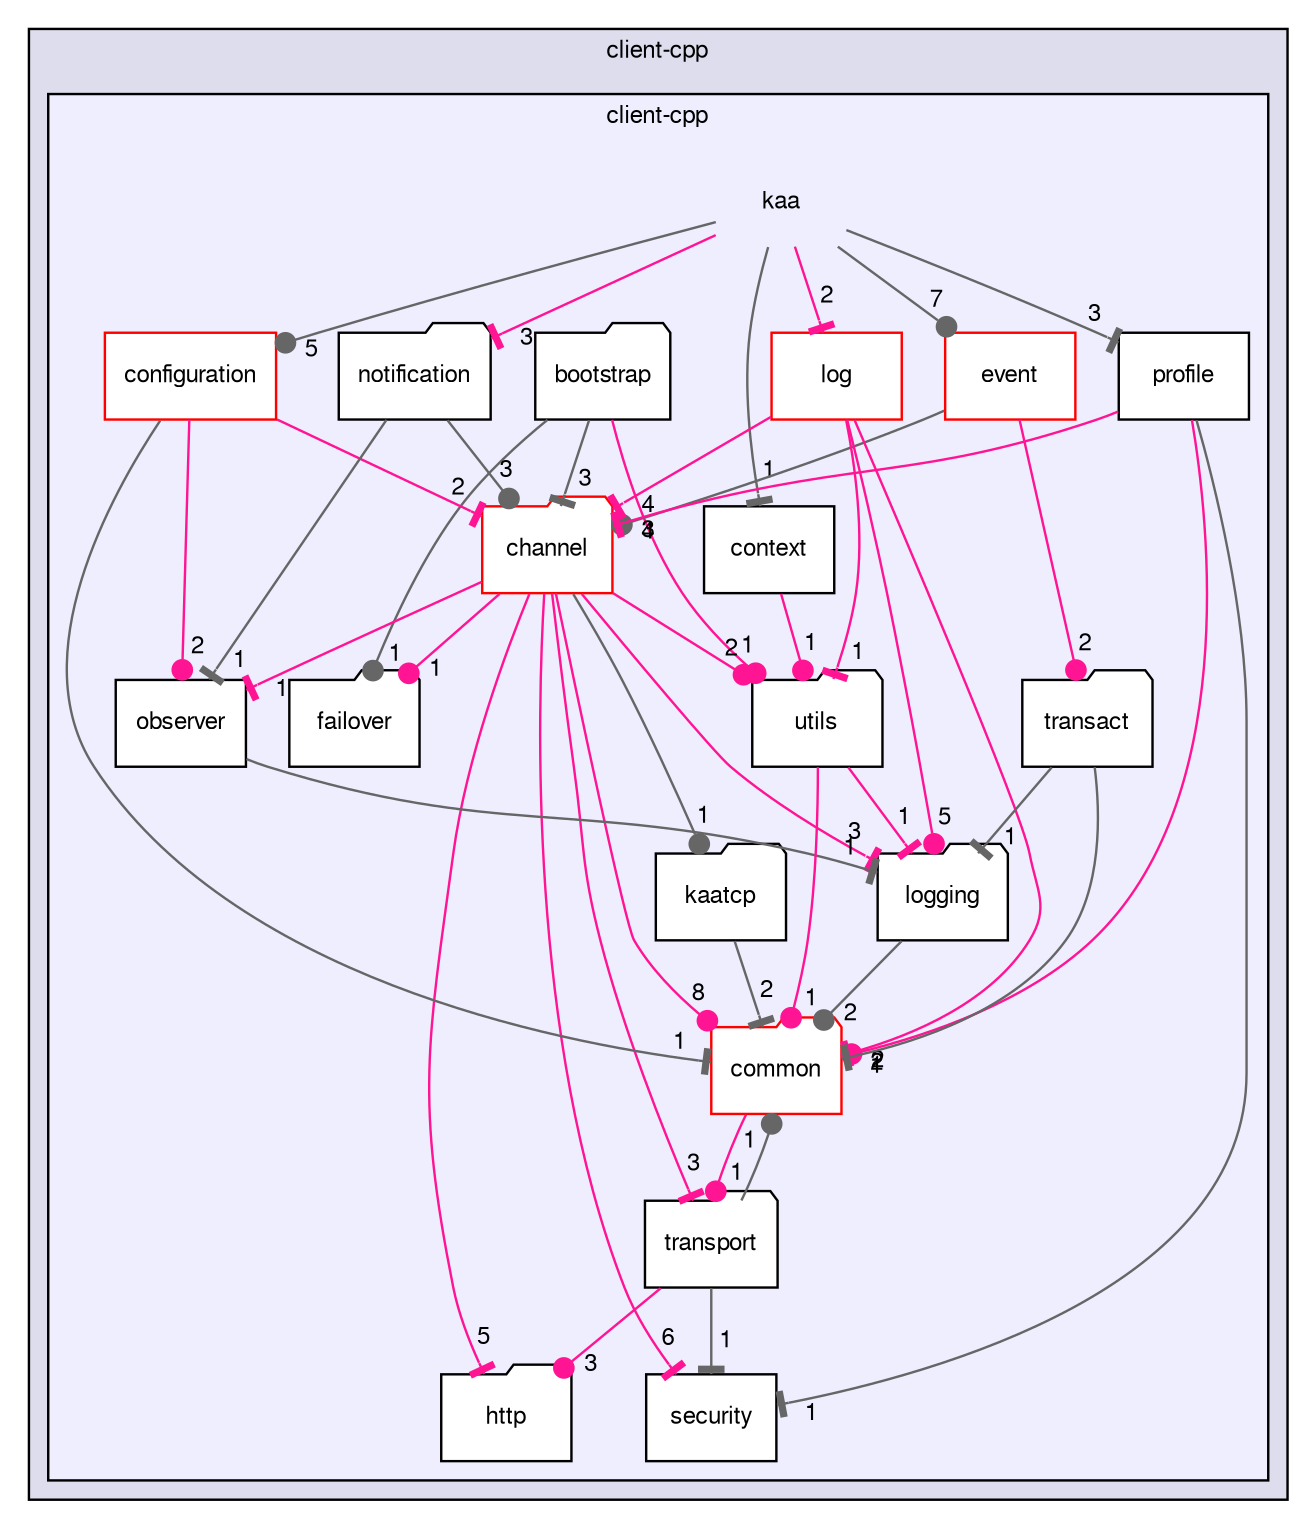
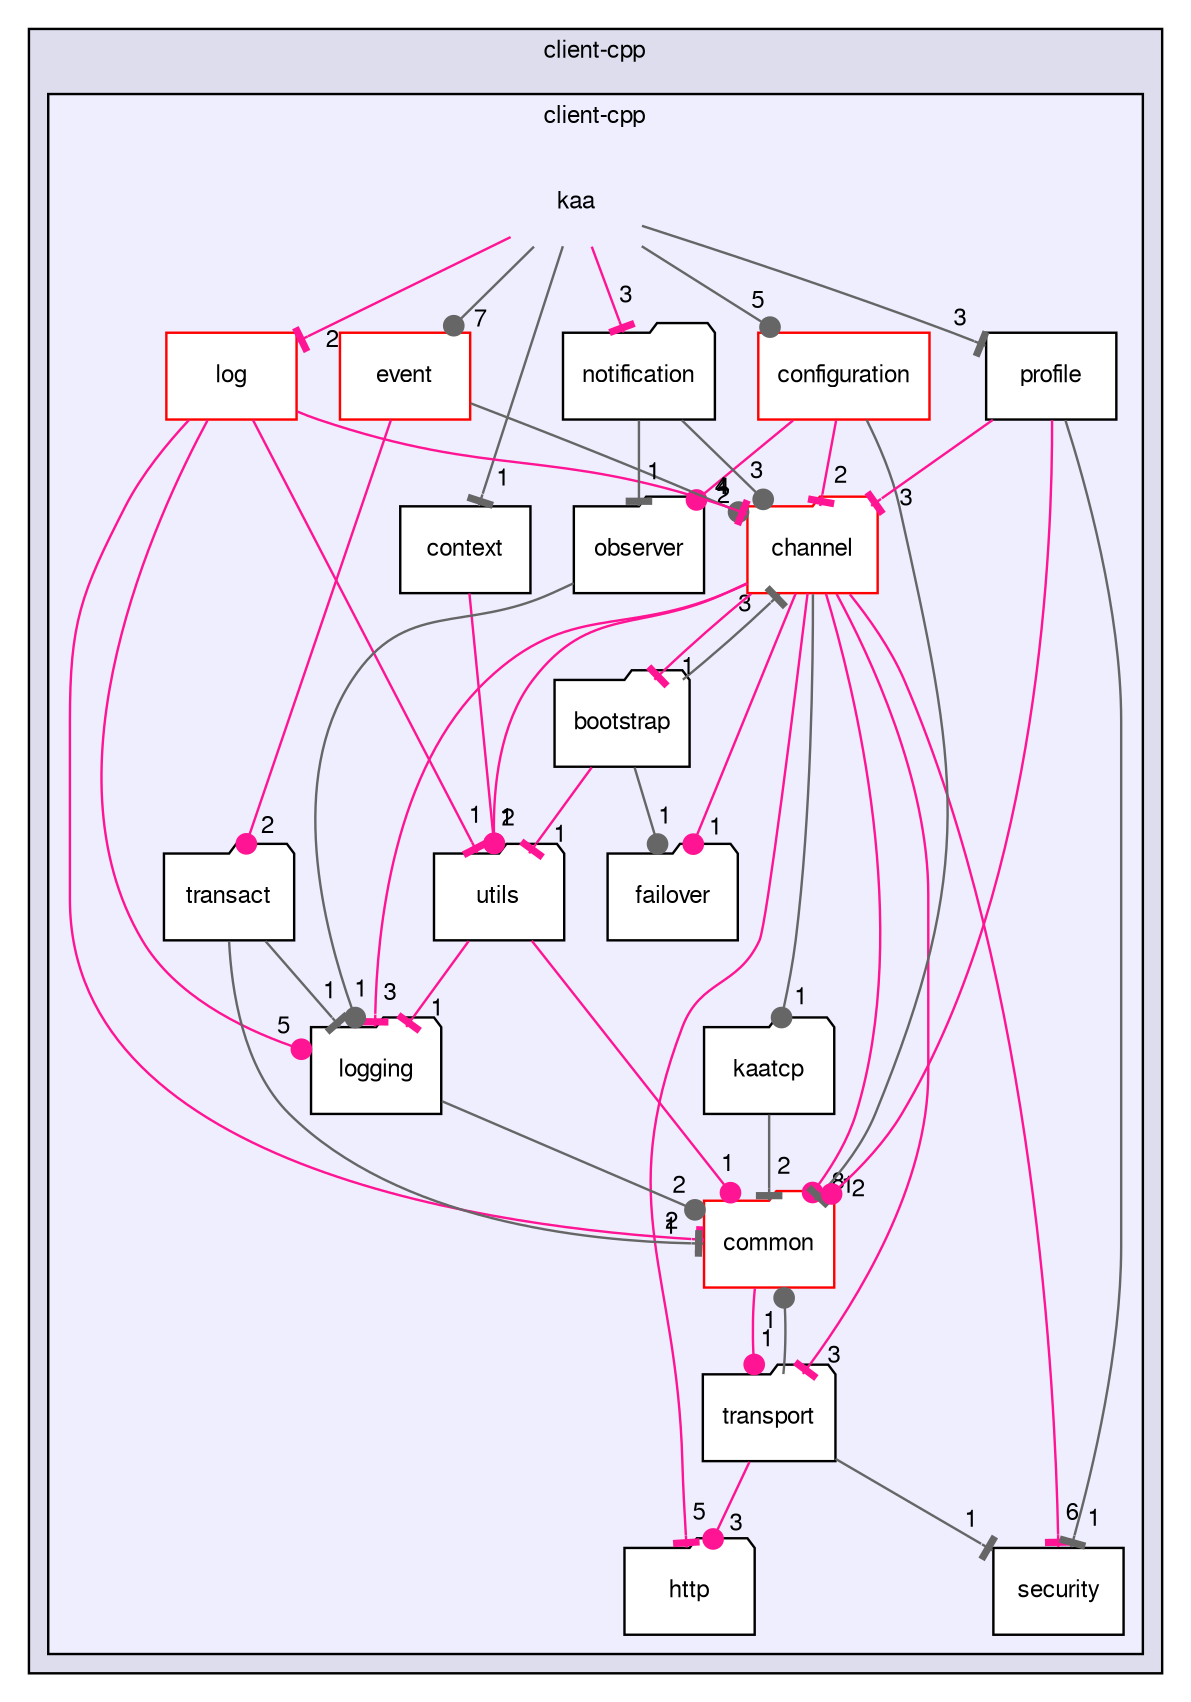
(660, 554) -> (564, 805)
(370, 633) -> (707, 632)
(181, 723) -> (639, 550)
(524, 815) -> (332, 720)
